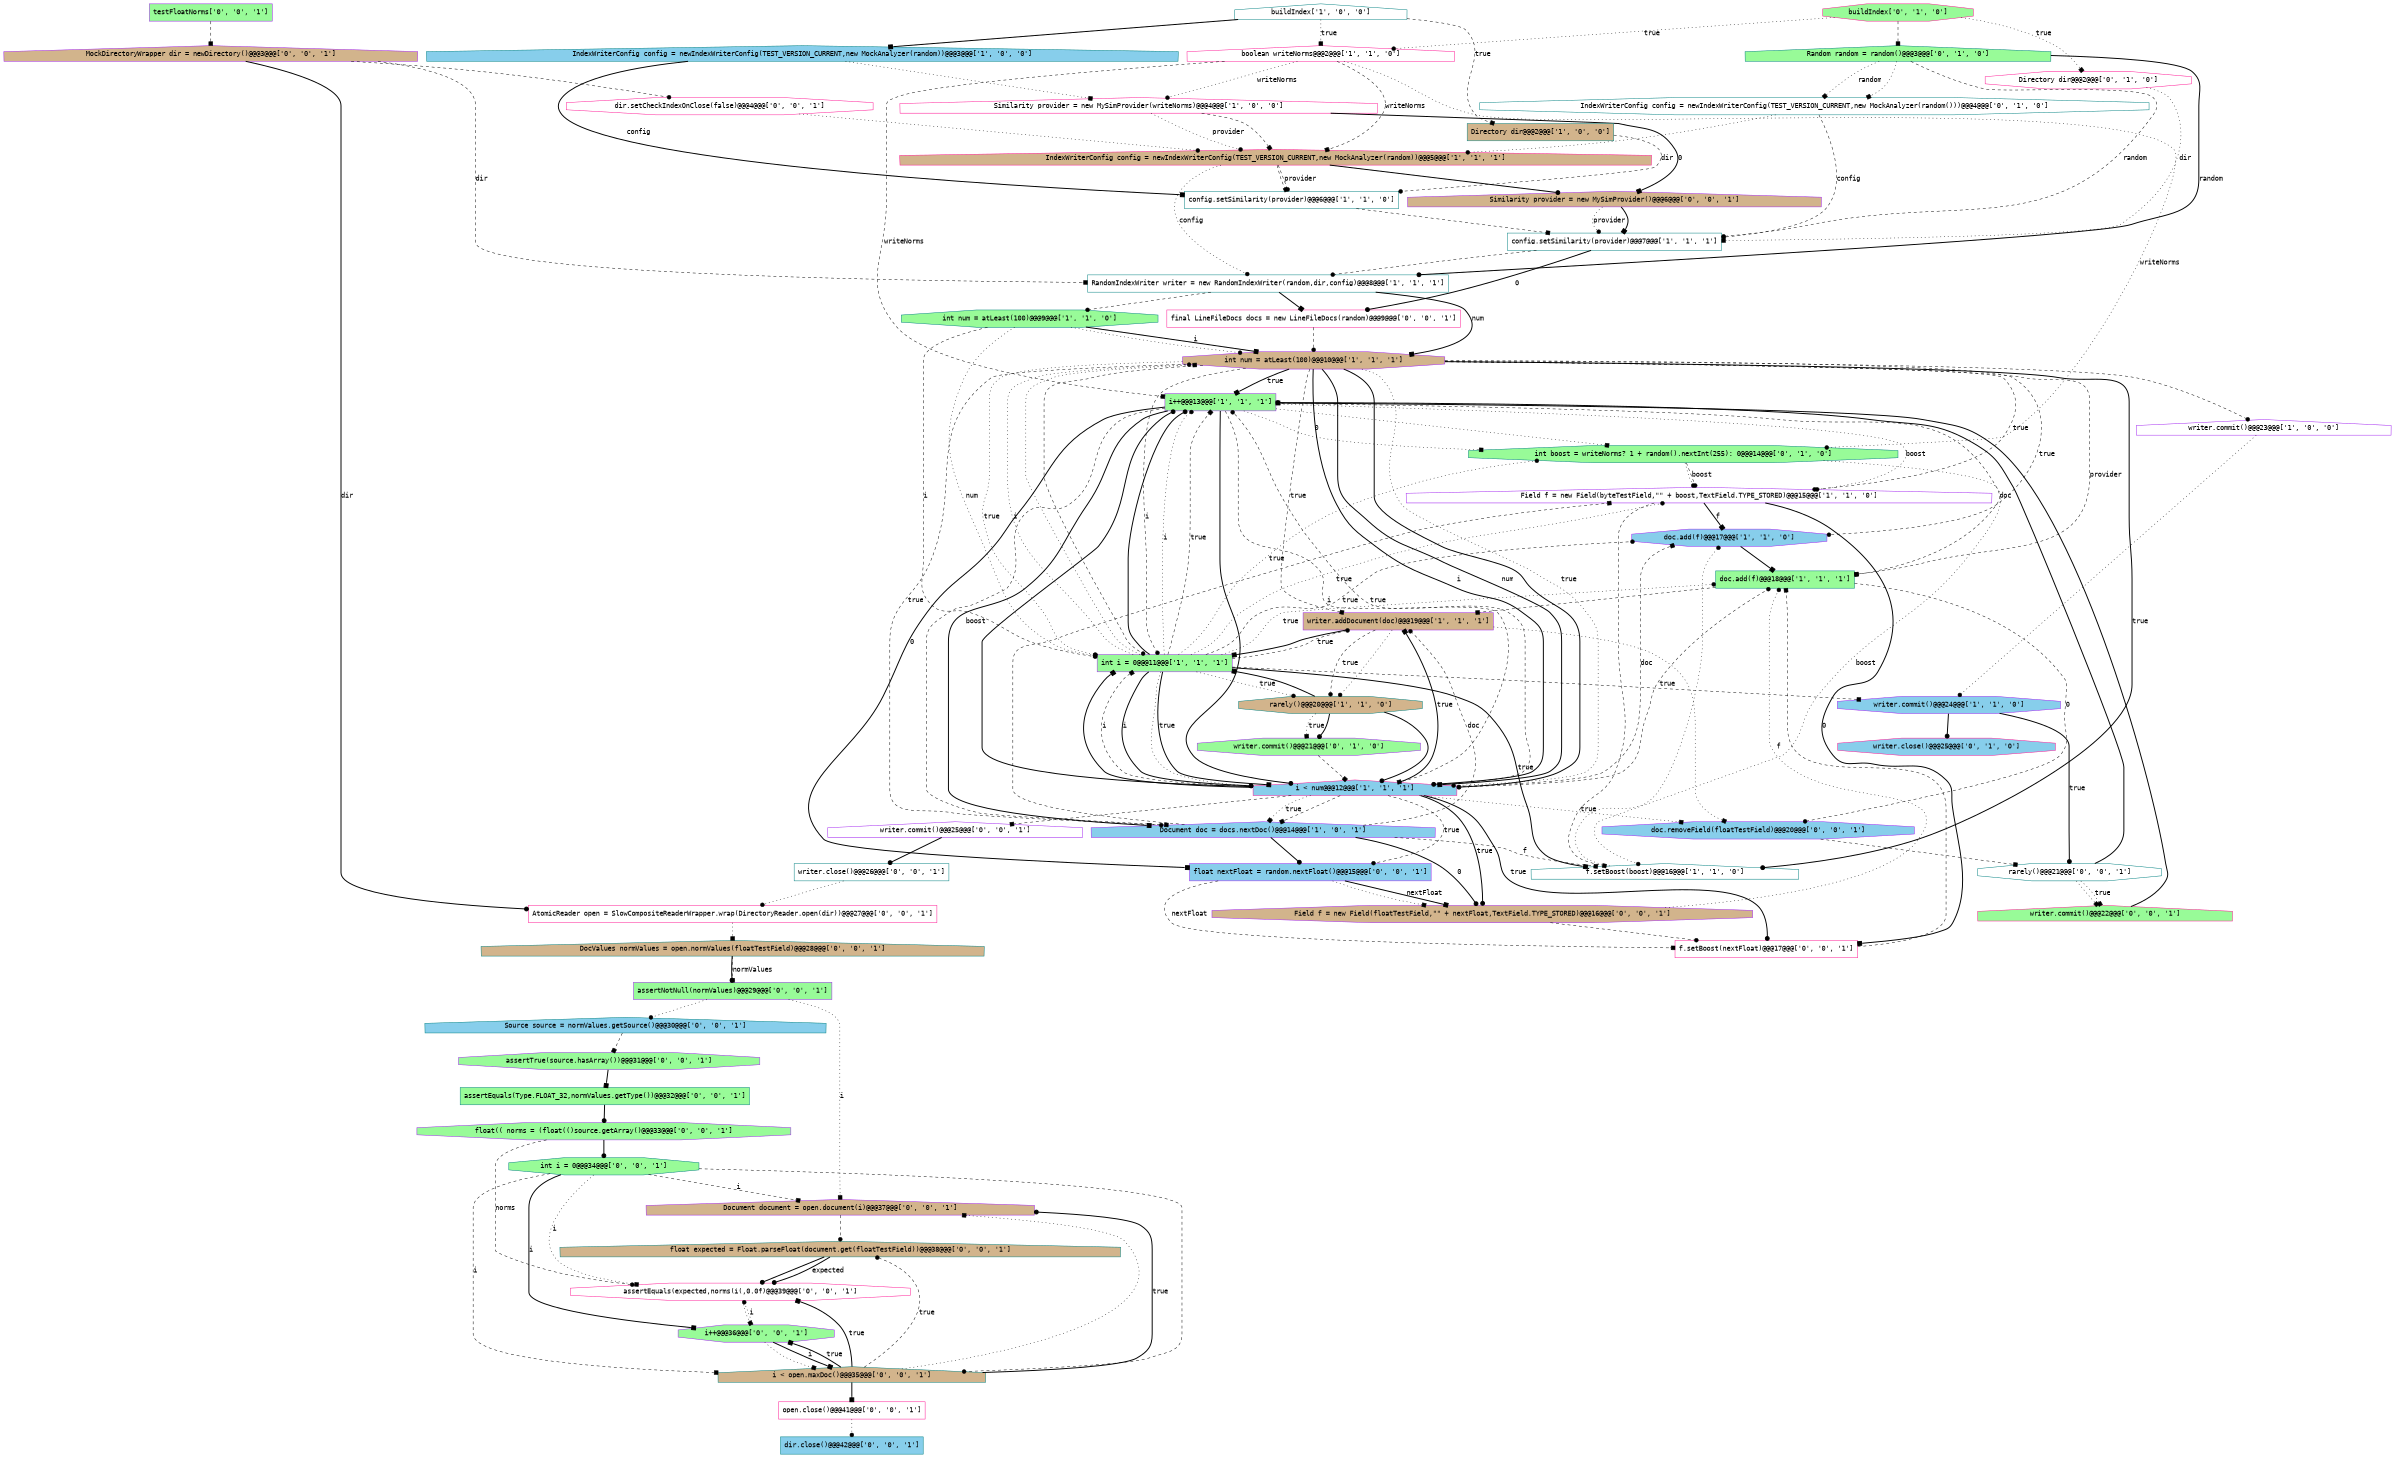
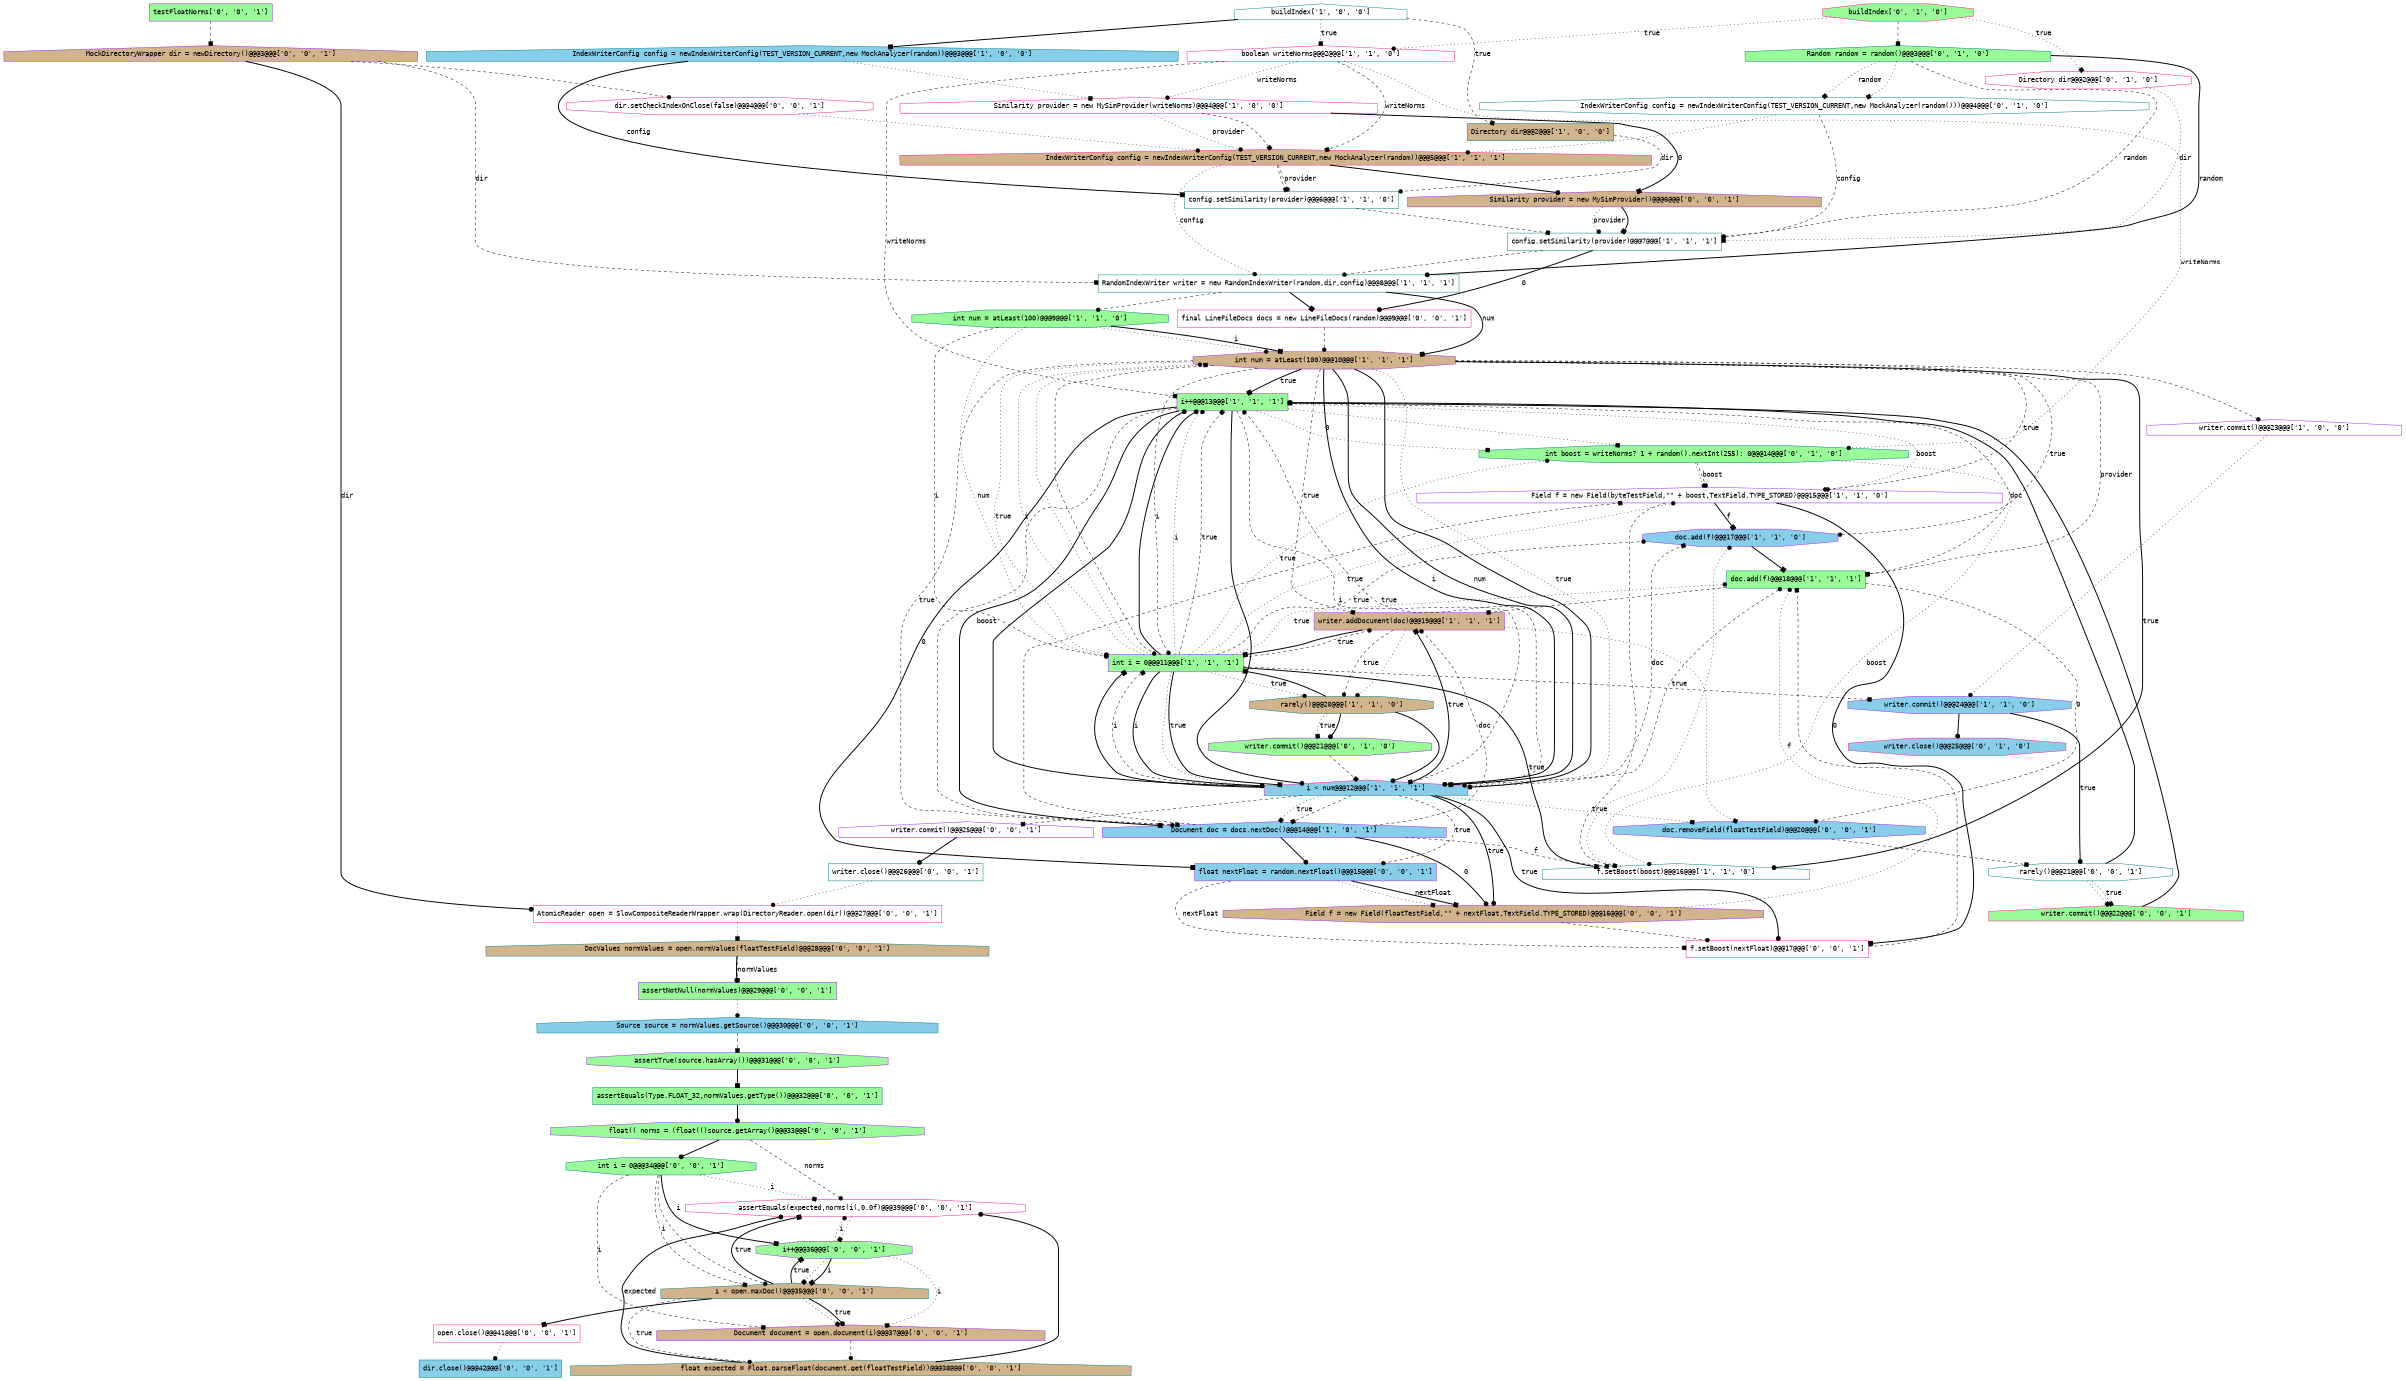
(840, 1080) -> (936, 1291)
